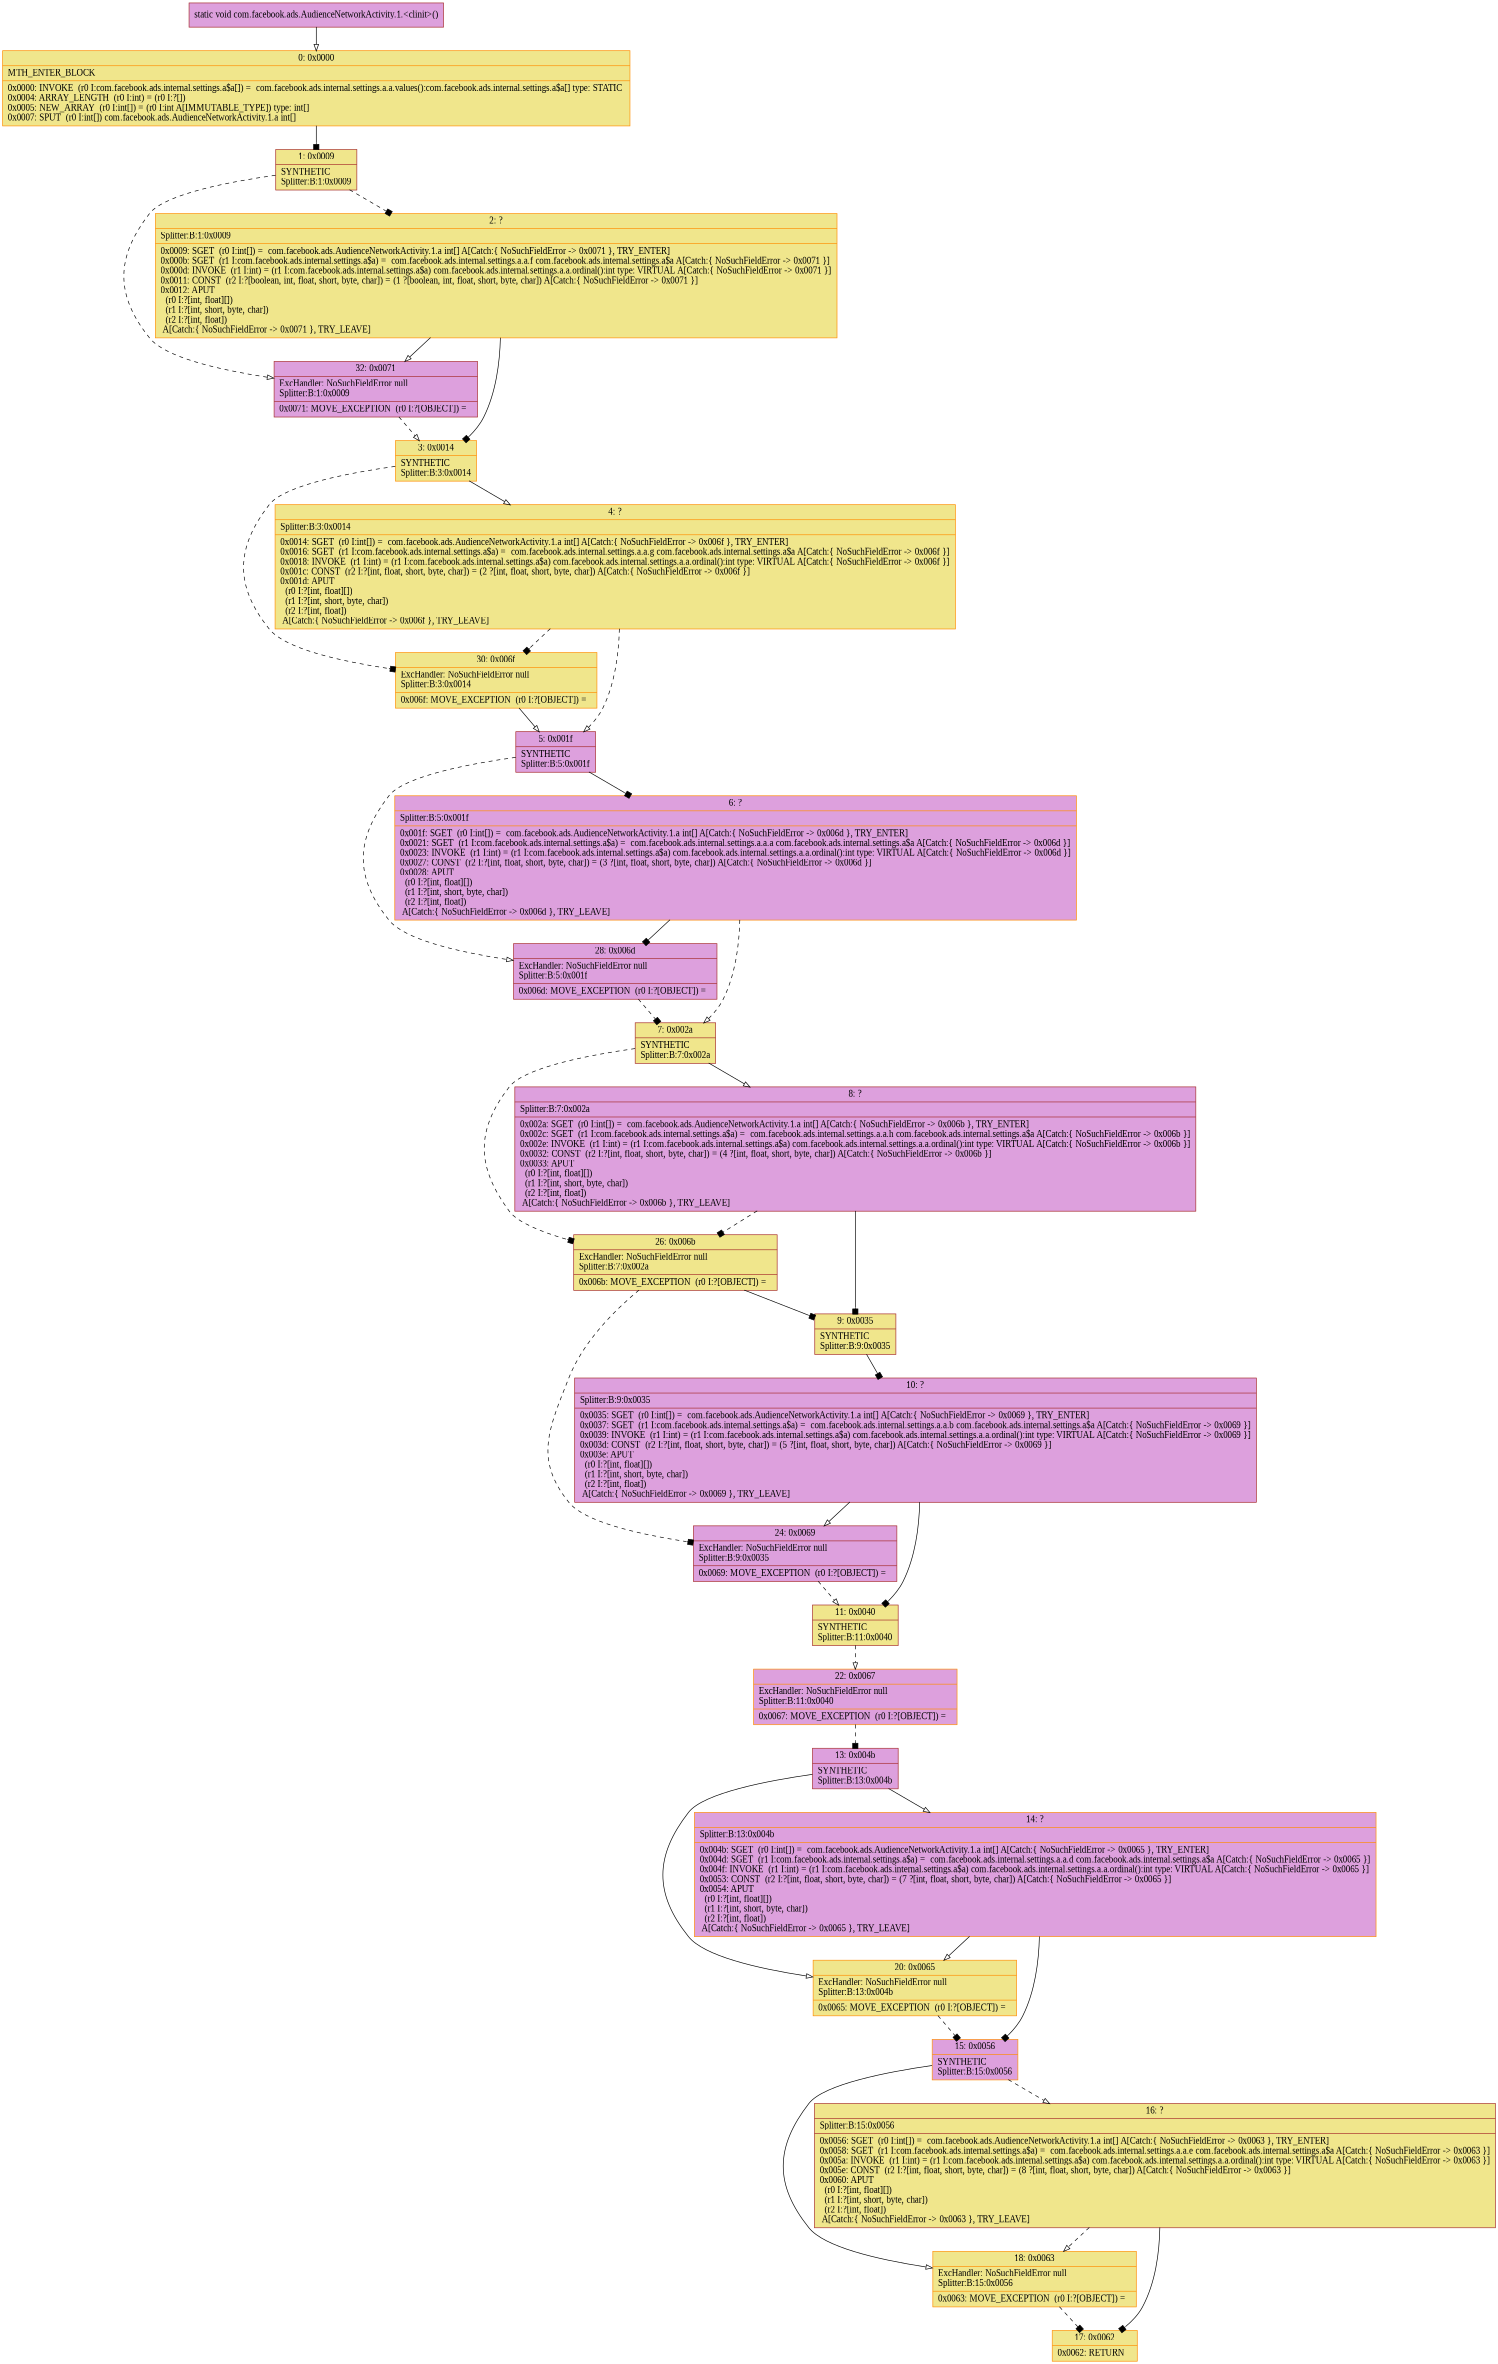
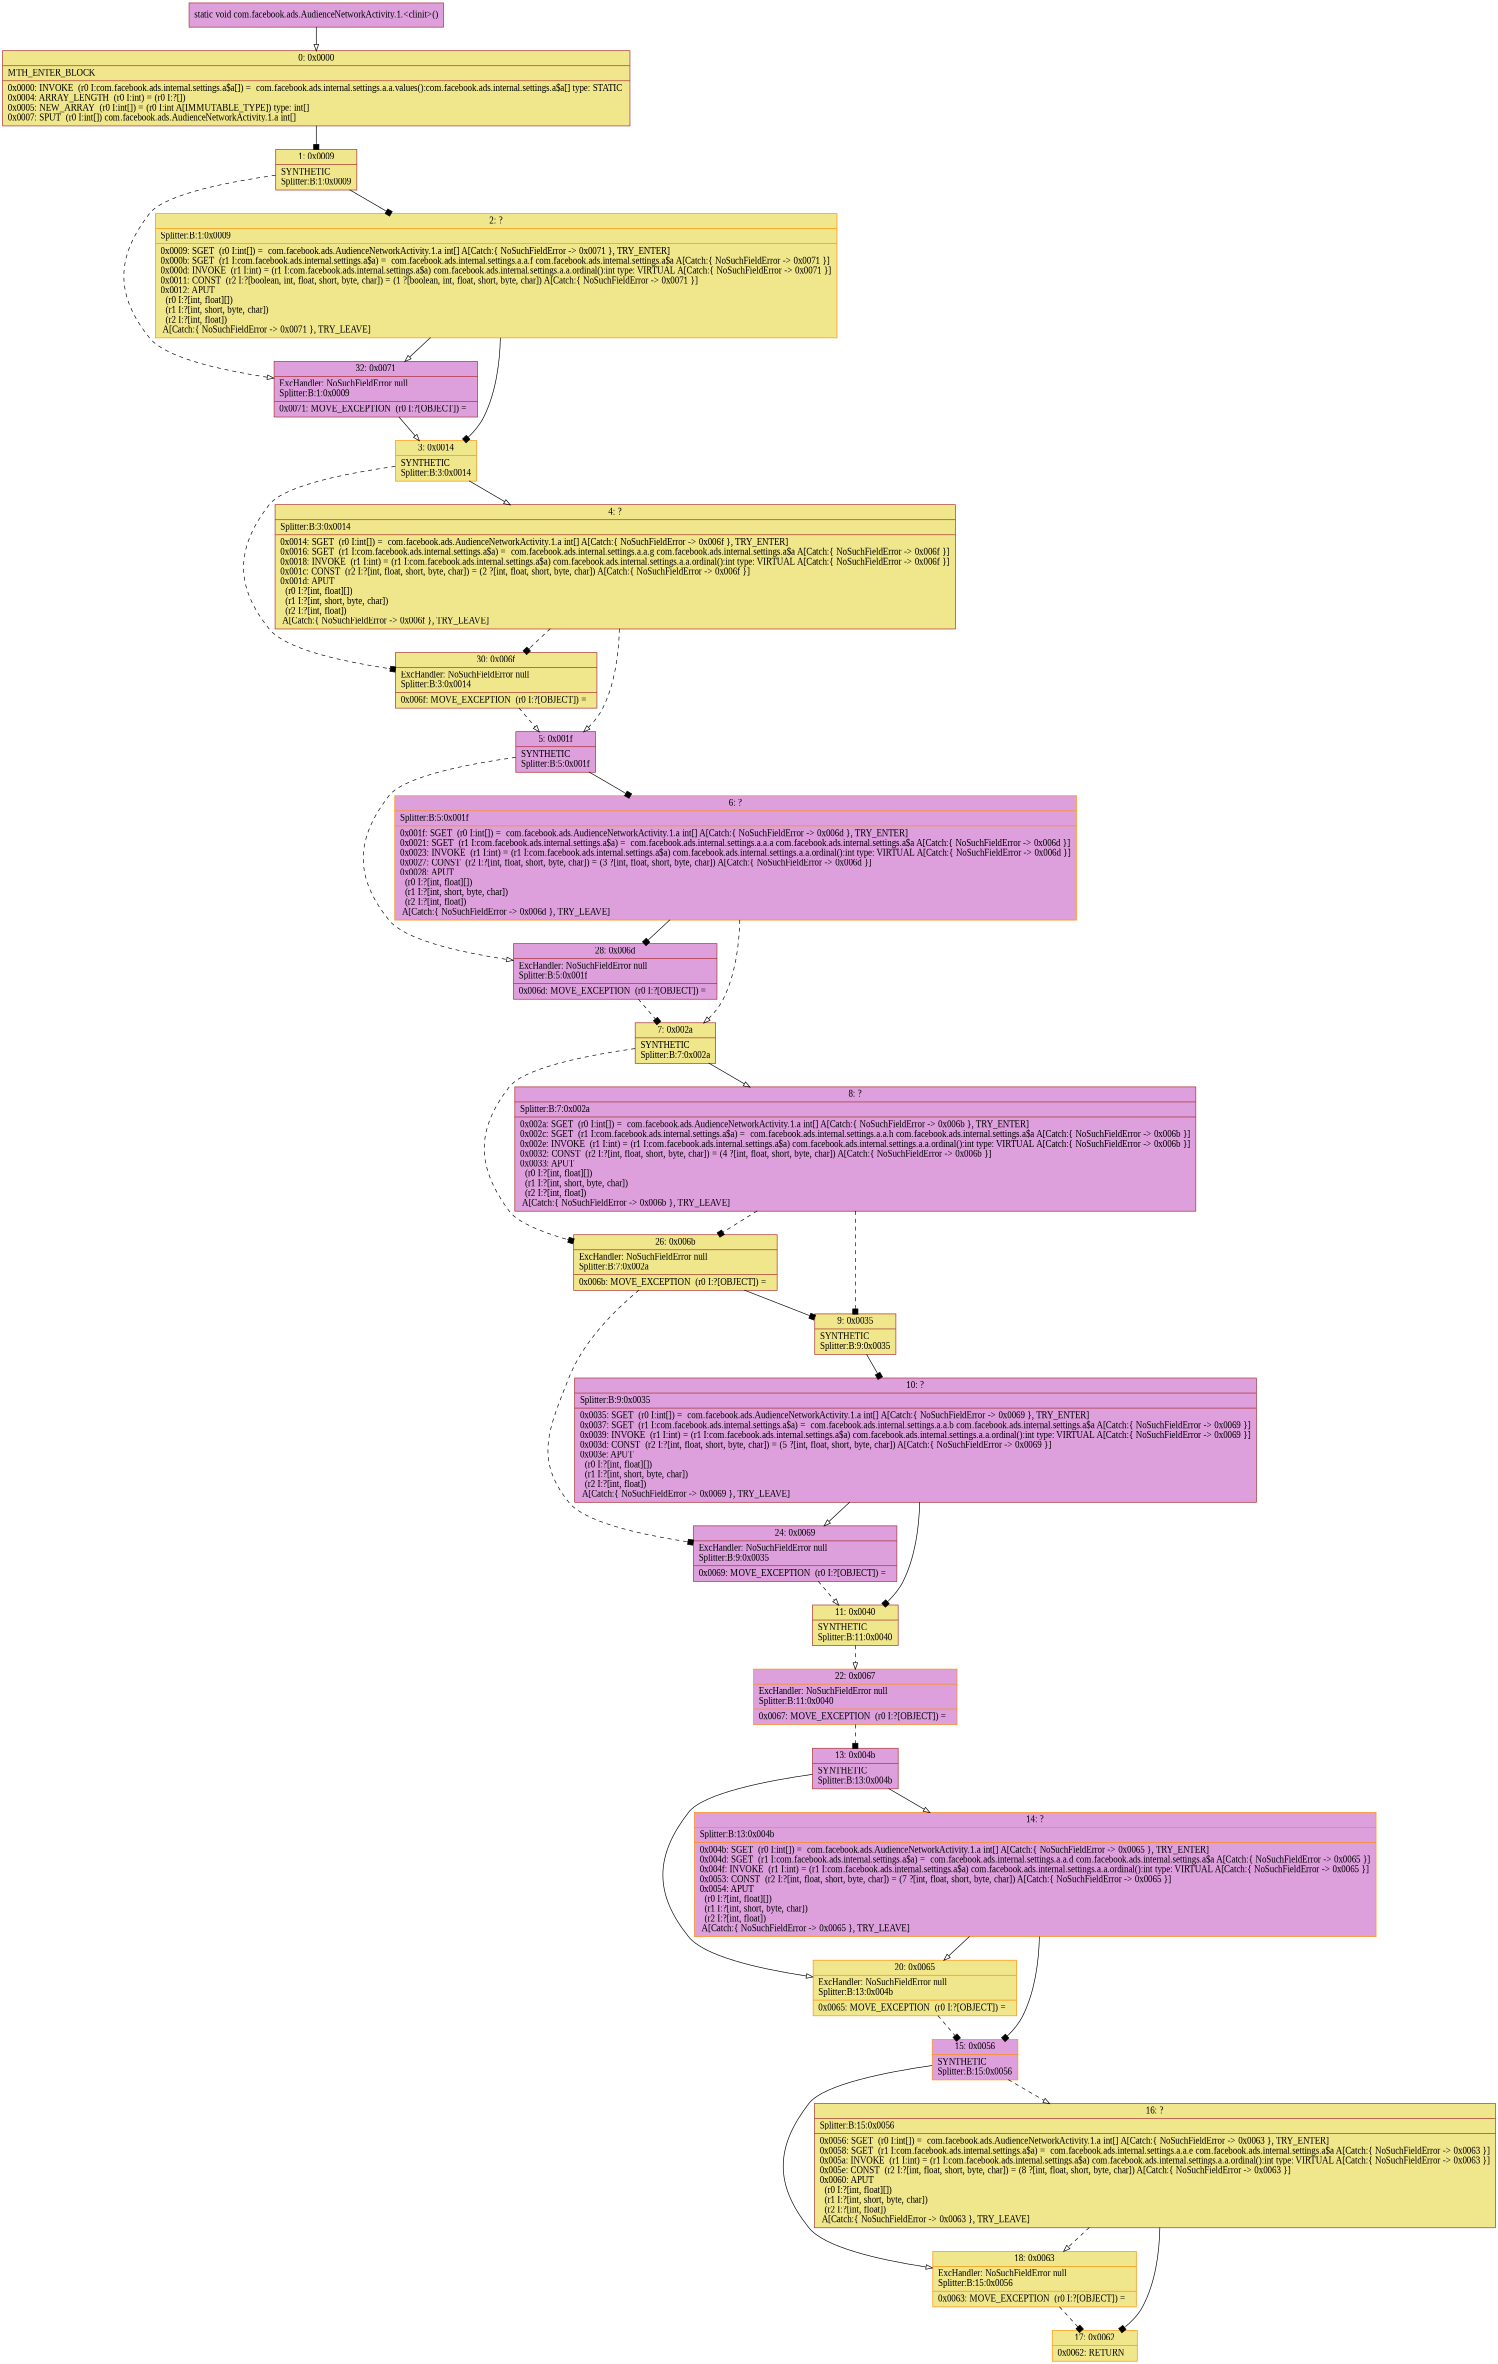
(316, 88) -> (316, 88)
(367, 200) -> (367, 200)
(407, 426) -> (407, 426)
(615, 567) -> (615, 567)
(496, 680) -> (496, 680)
(527, 717) -> (527, 717)
(855, 1259) -> (855, 1259)
